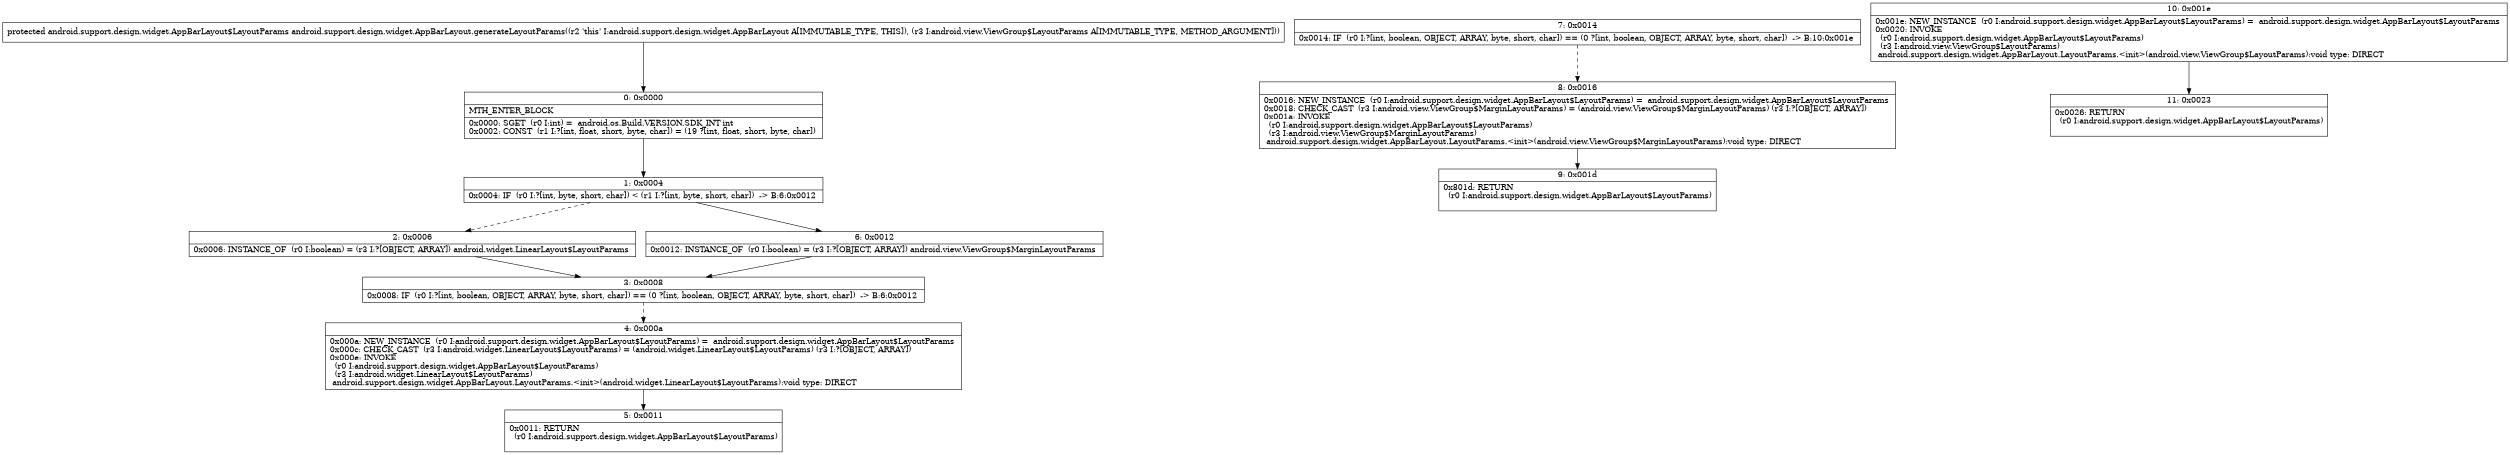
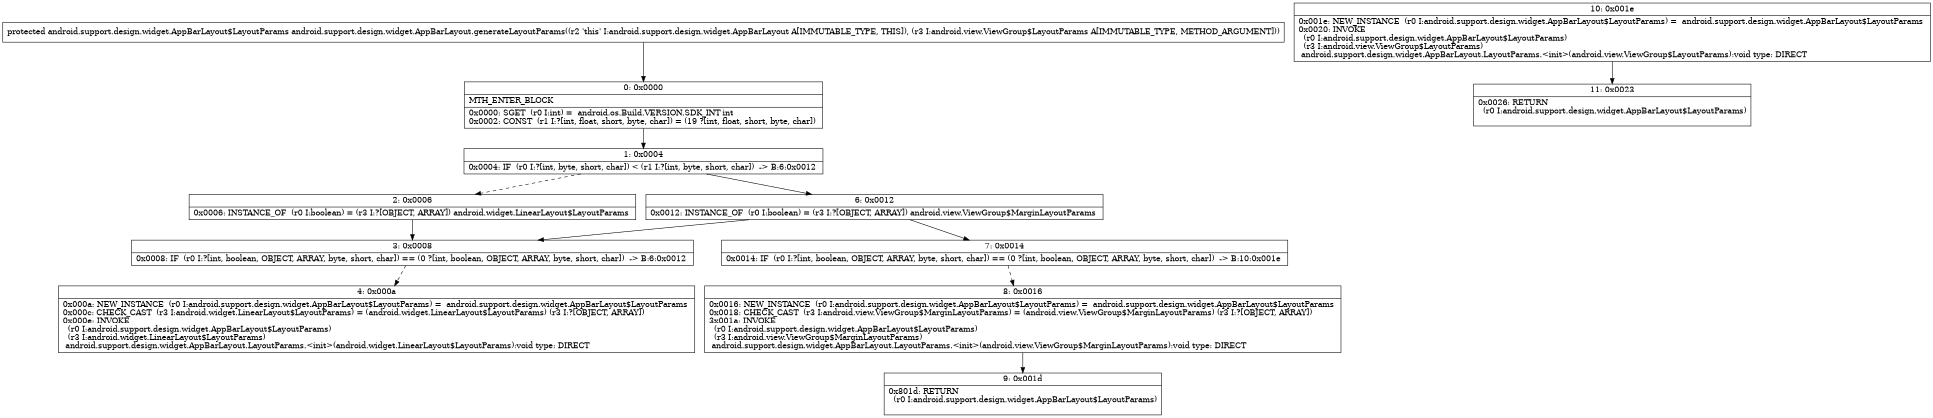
(1300, 117) -> (745, 321)
none -> (937, 229)
(643, 431) -> none
